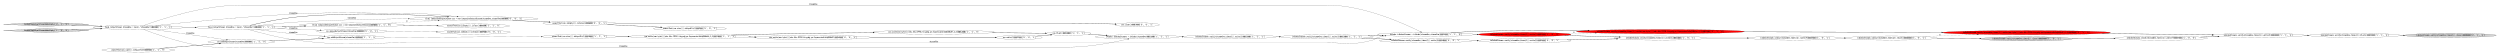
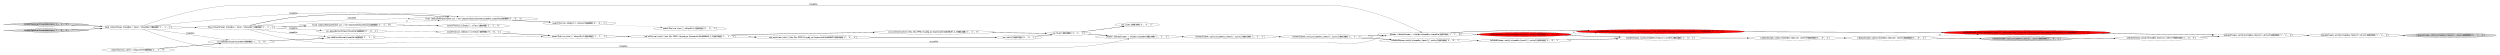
(865, 23) -> (1102, 29)
(634, 26) -> (634, 26)
none -> (526, 34)
